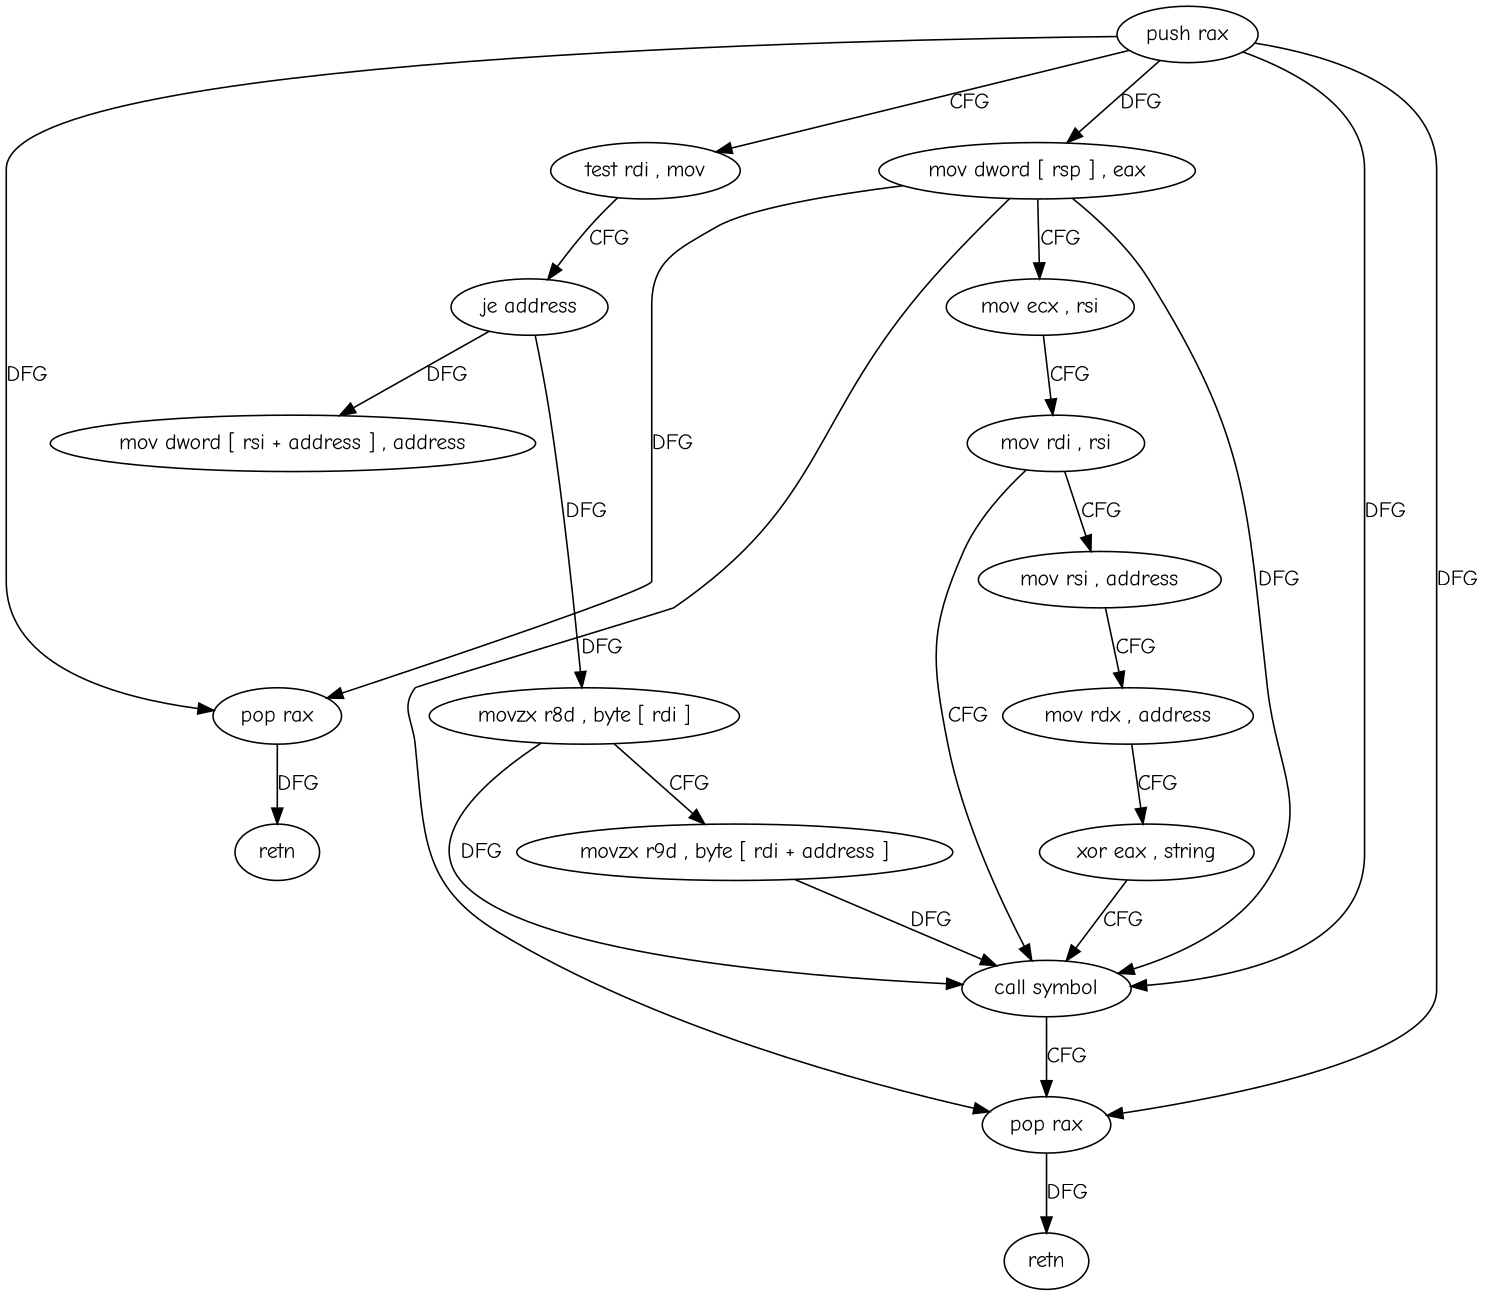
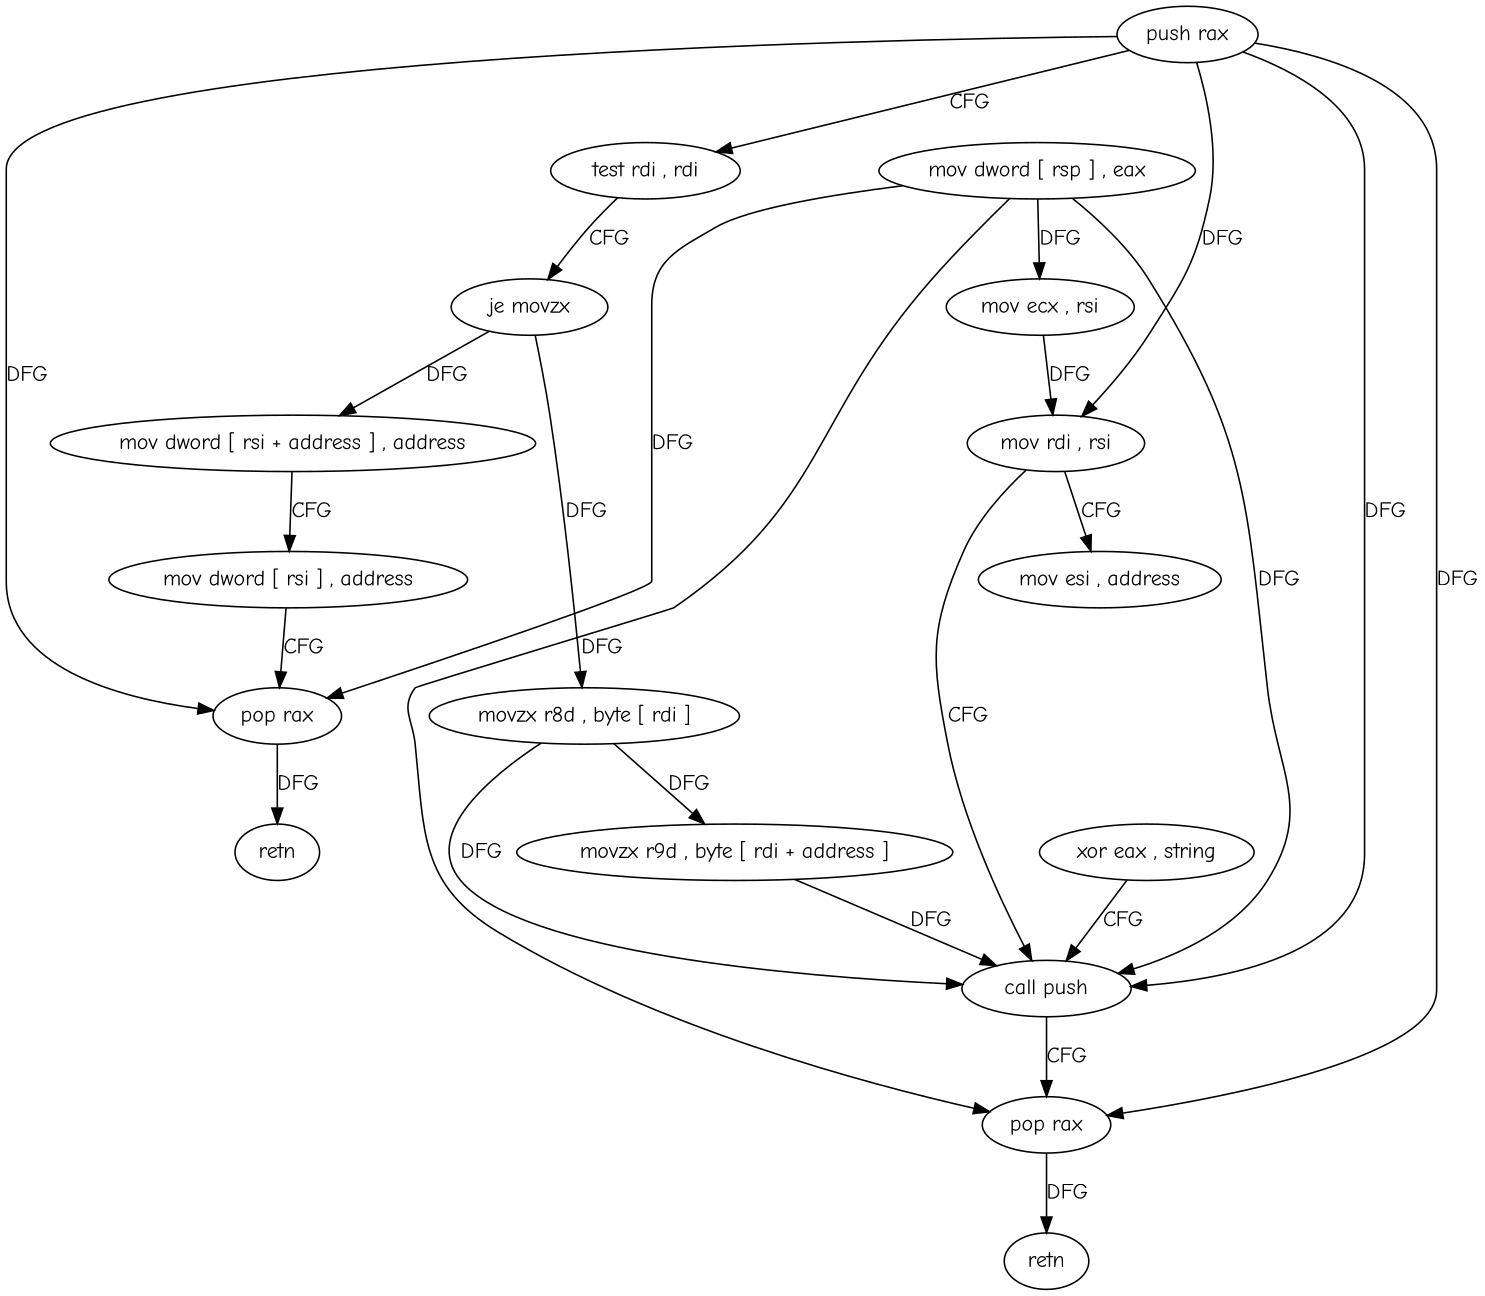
(1120, 96) -> (1196, 248)
(645, 171) -> (645, 171)
(1061, 239) -> (1061, 239)
(530, 307) -> (530, 307)
(1070, 375) -> (1070, 375)
none -> (288, 580)
(1100, 580) -> (1100, 580)
(1128, 716) -> none
(689, 784) -> (689, 784)
(1047, 989) -> (1047, 989)
